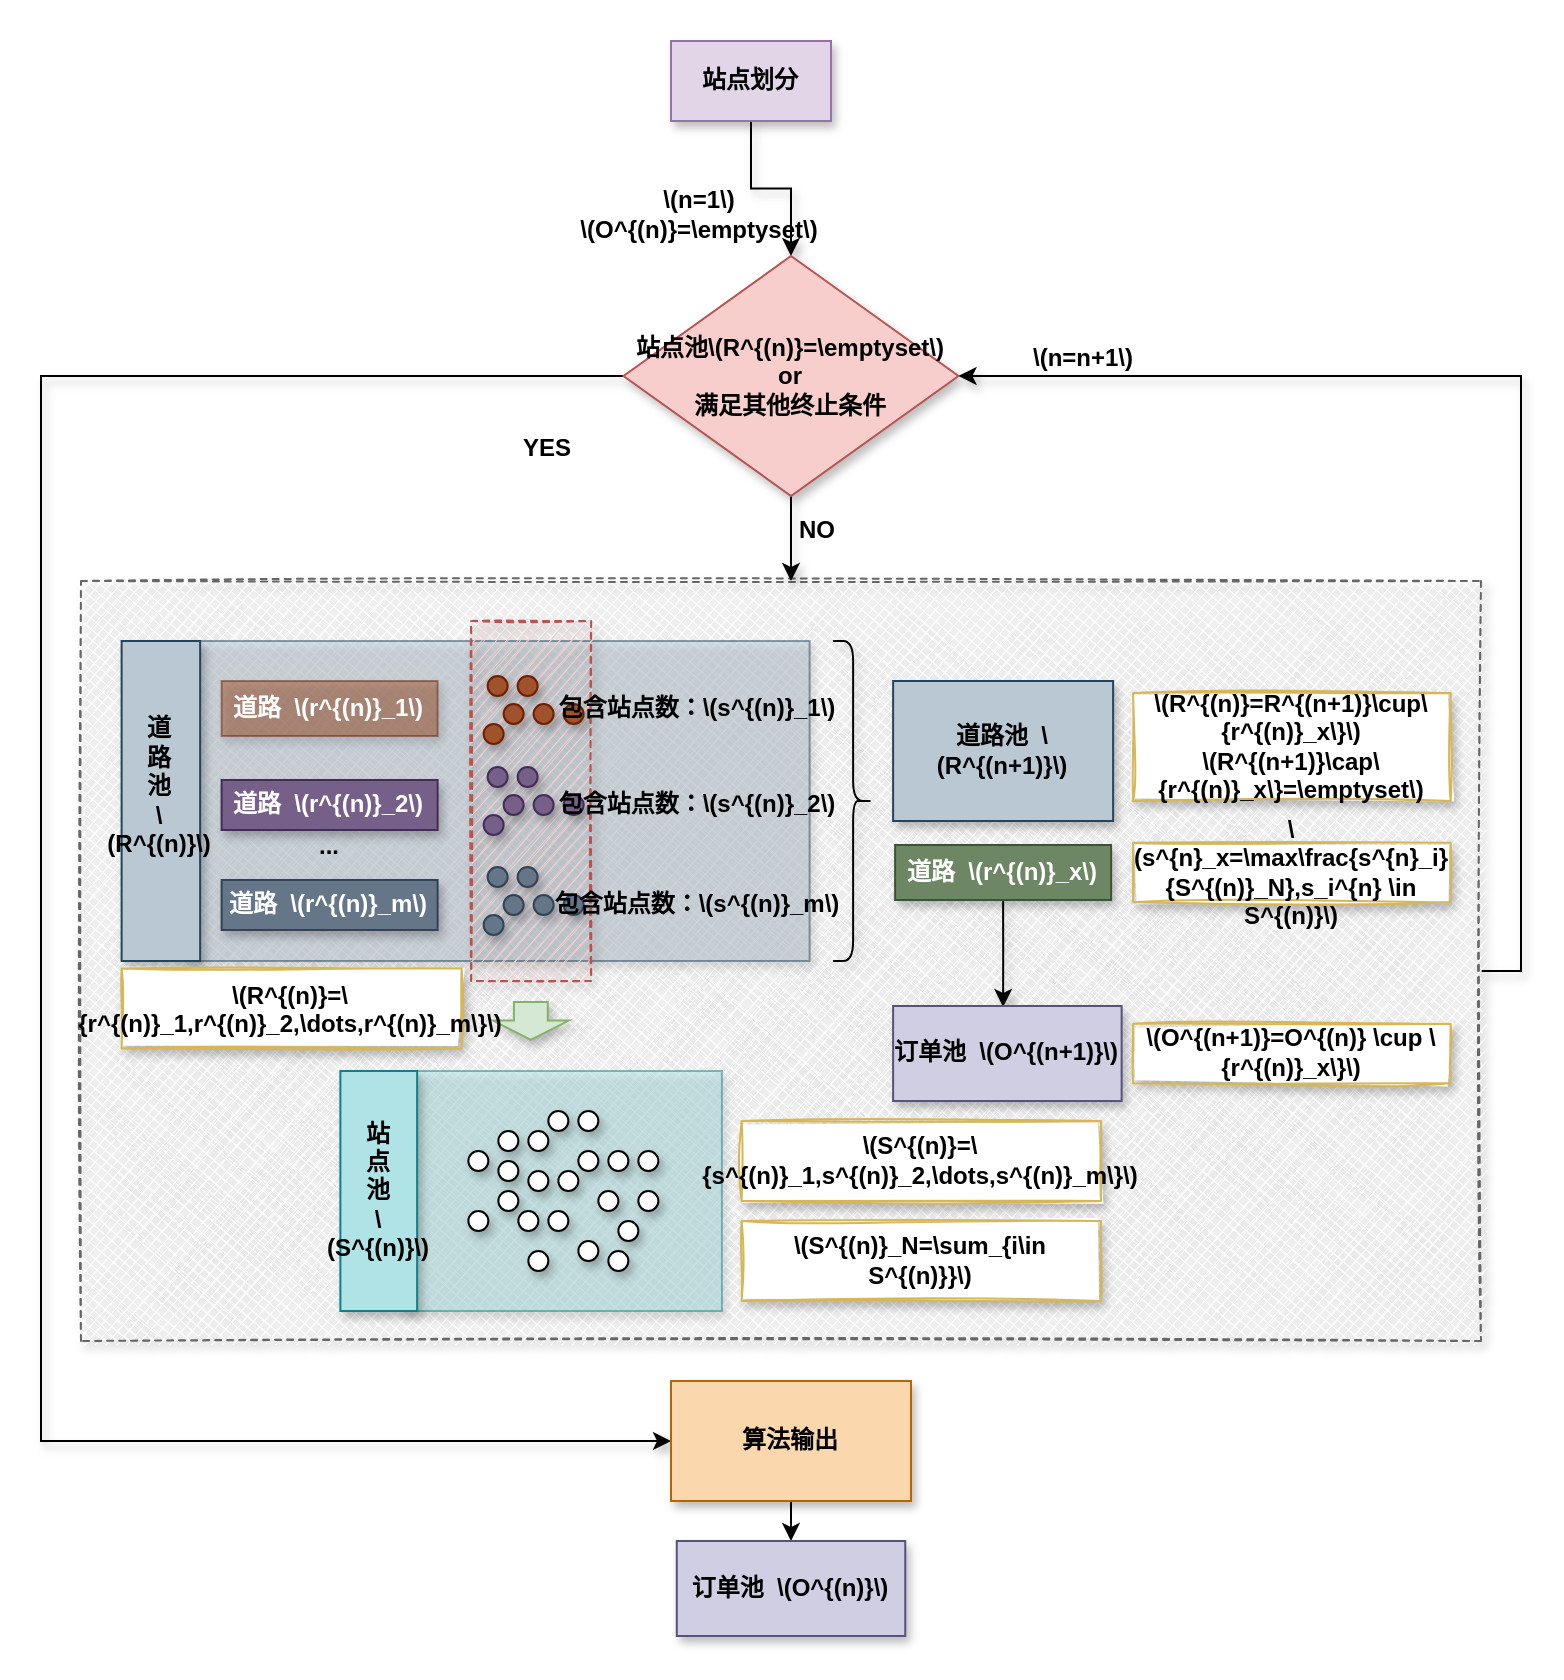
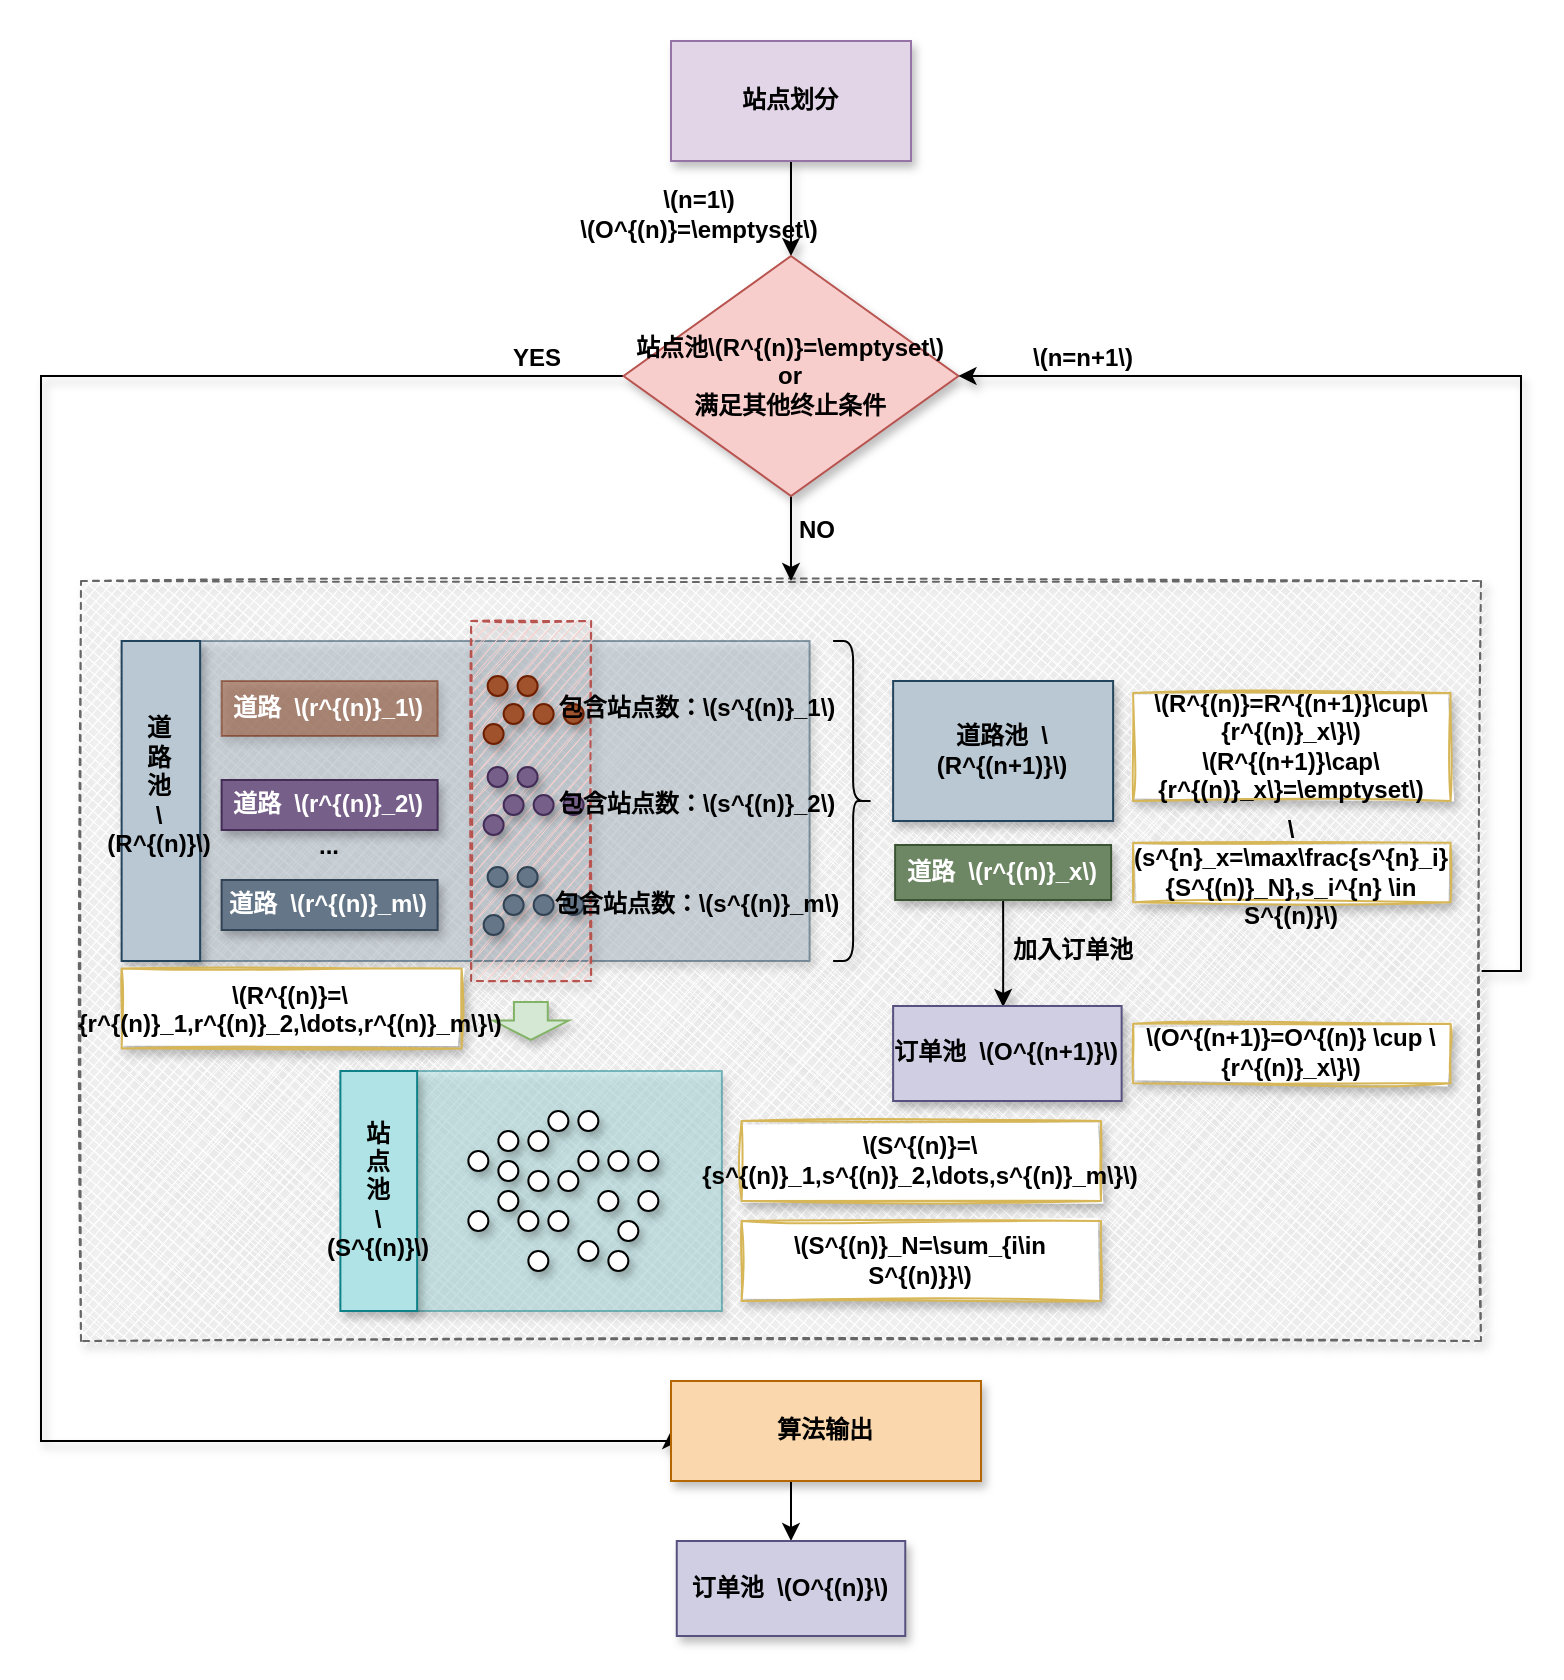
(751, 81) -> (791, 101)
(548, 449) -> (538, 359)
none -> (1073, 951)
(791, 1441) -> (826, 1431)
